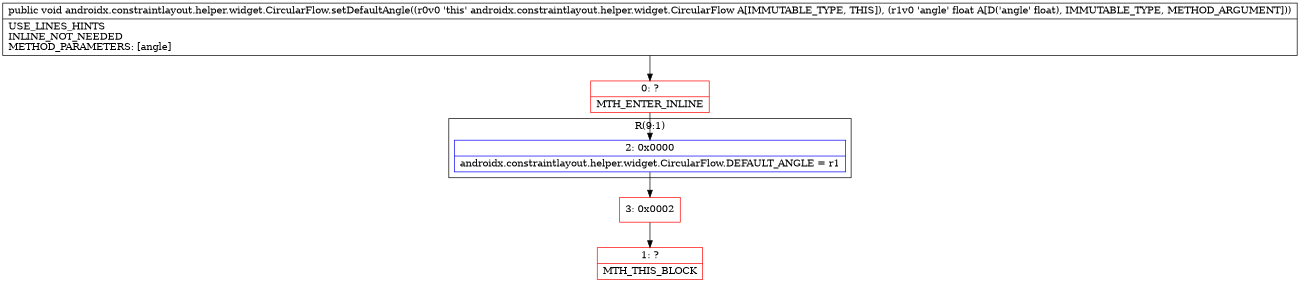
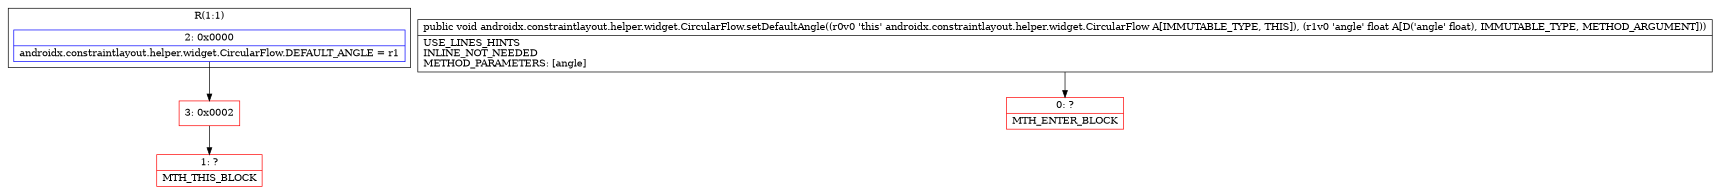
(650, 104) -> (1065, 121)
(650, 123) -> none
(650, 126) -> (209, 16)
